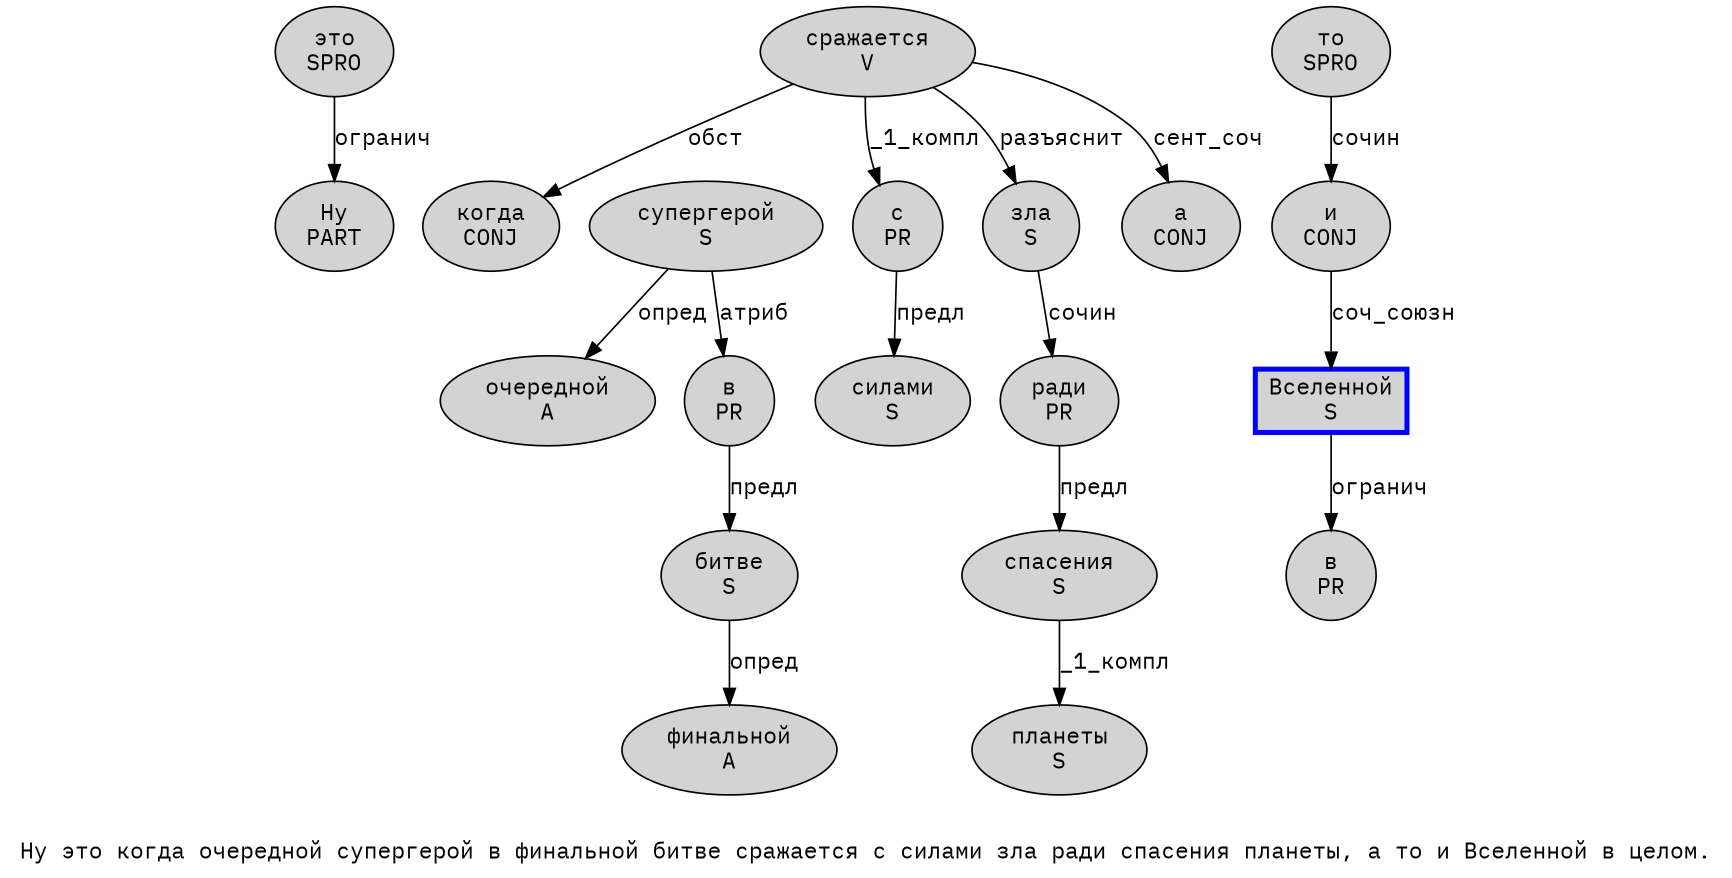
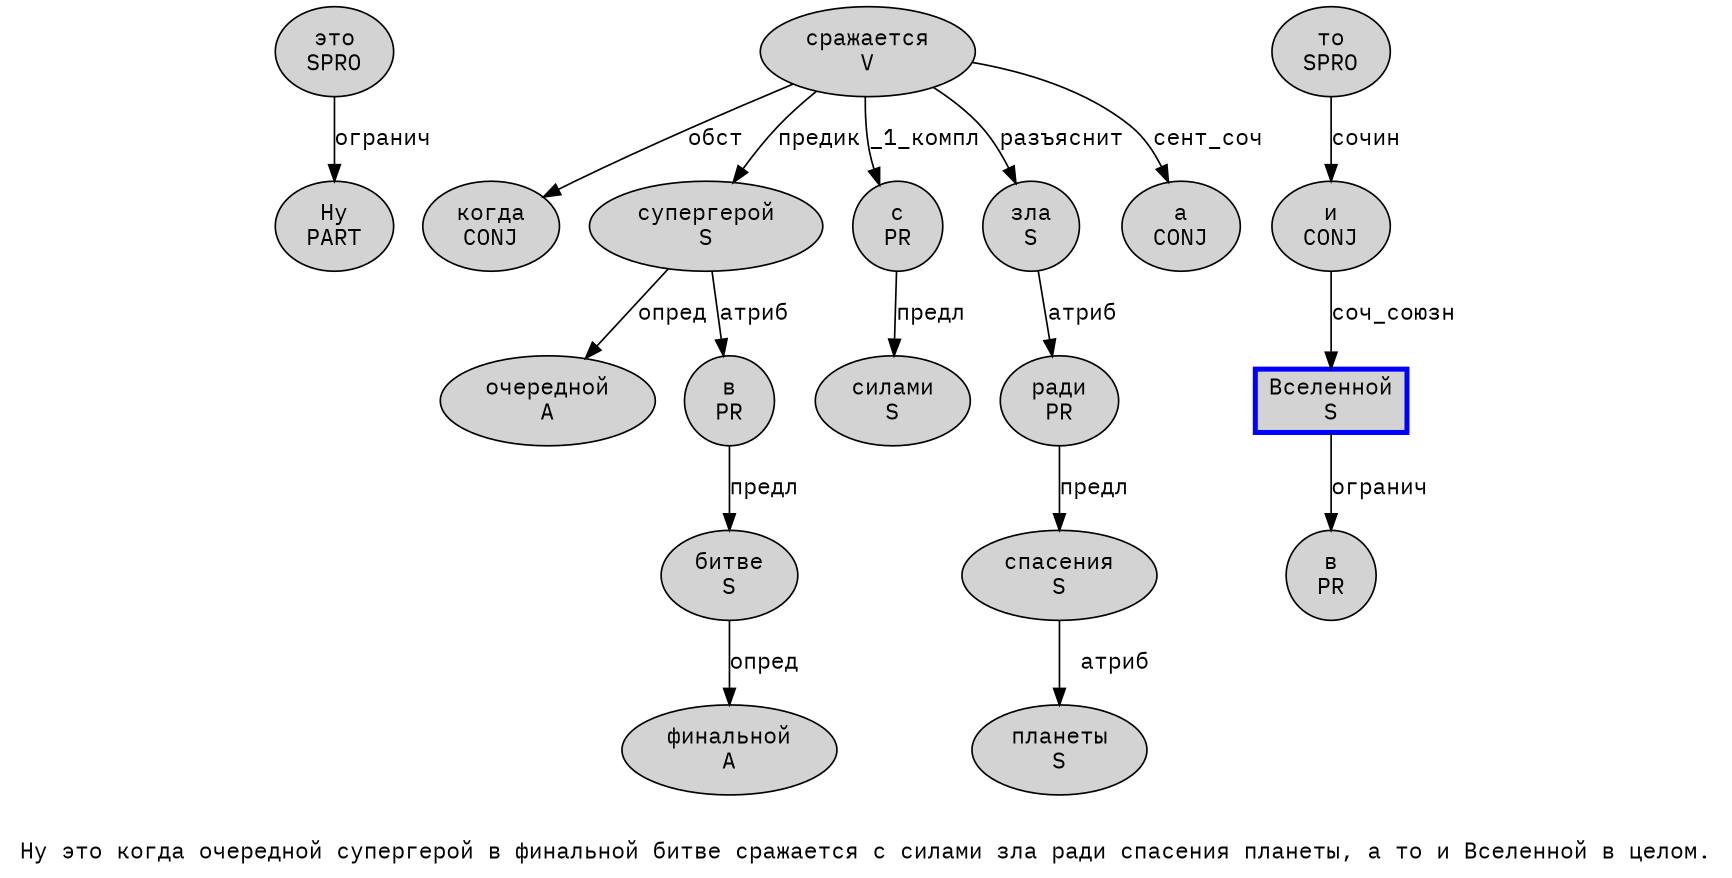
none -> (777, 127)
(1083, 314) -> (1083, 314)
(1115, 663) -> (1115, 663)
